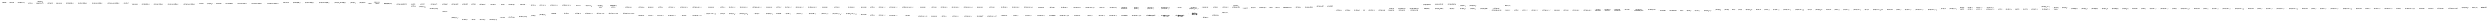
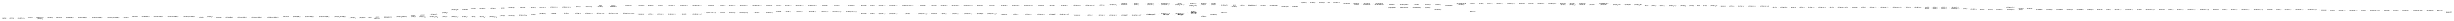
(1225, 7) -> none
